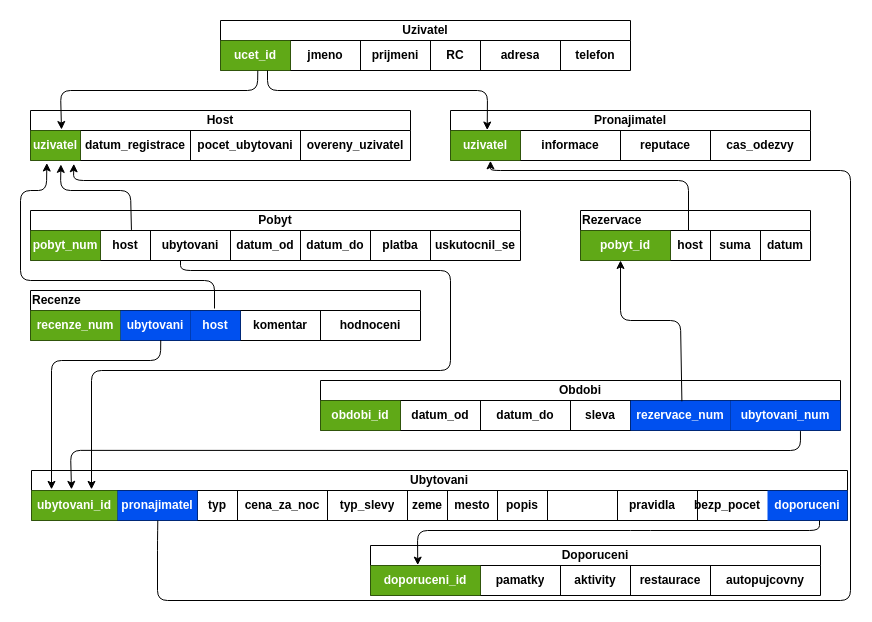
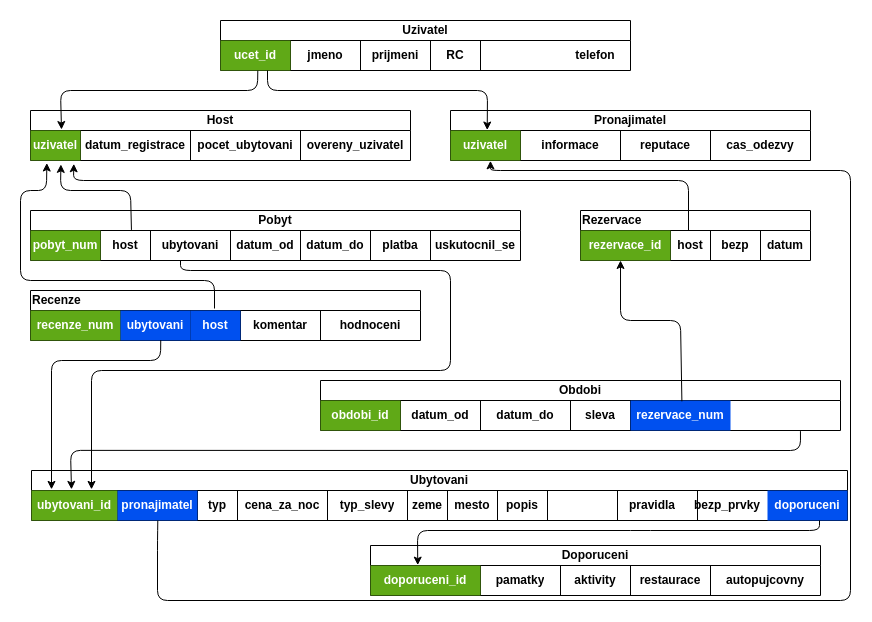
(521, 56) -> none
(626, 246) -> (626, 246)
(736, 246) -> (736, 246)
(786, 416) -> none
(728, 506) -> (728, 506)
